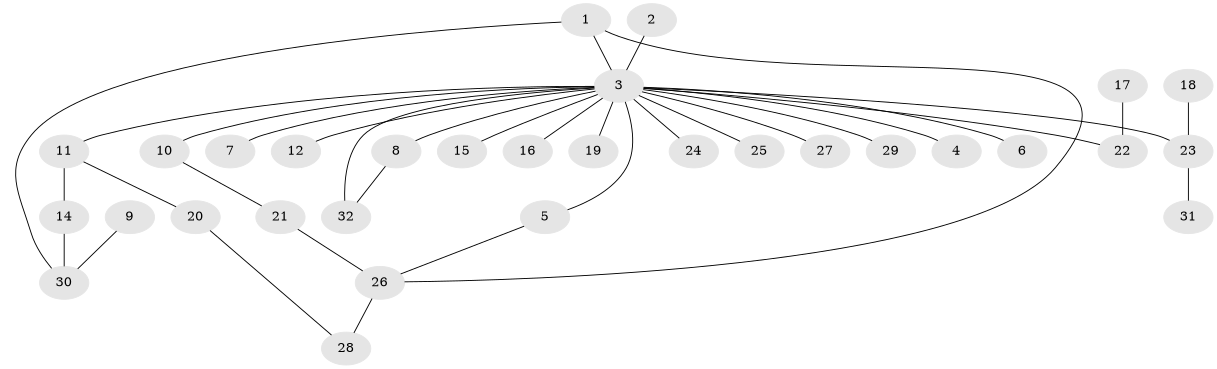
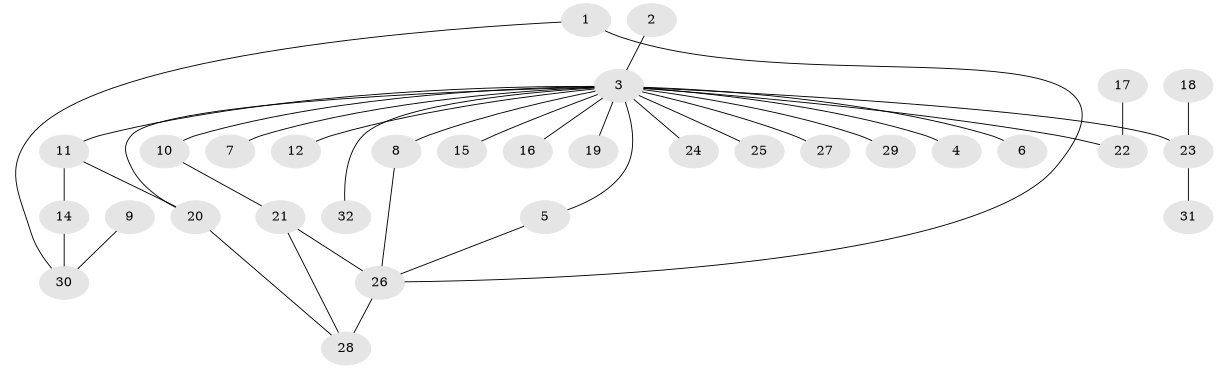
(603, 53) -> (313, 101)
(371, 184) -> (388, 217)
none -> (313, 283)
